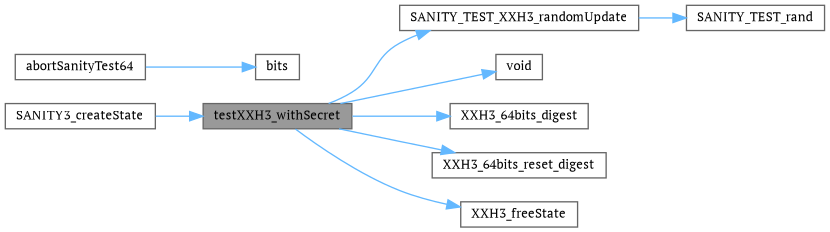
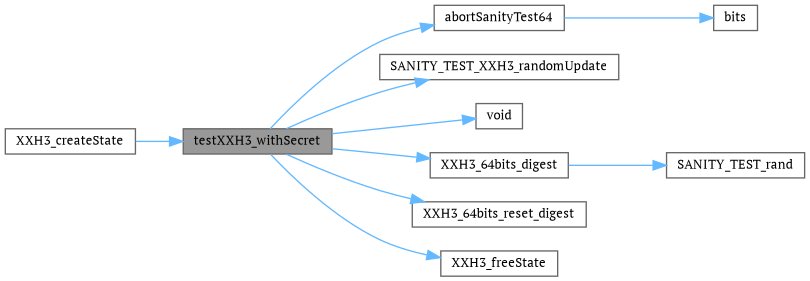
(656, 18) -> (611, 165)
none -> (338, 67)
(80, 116) -> (70, 141)
